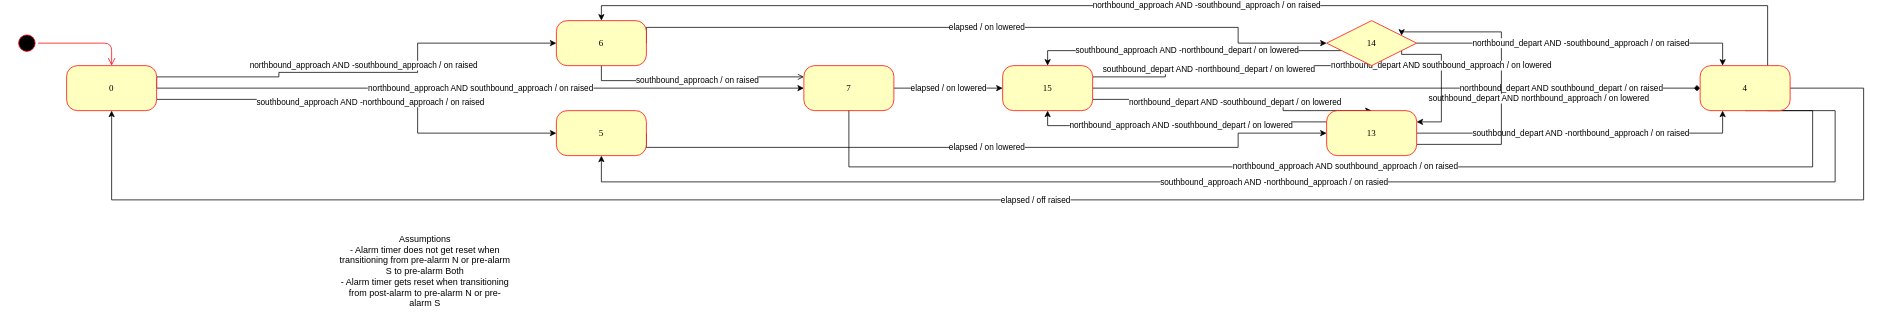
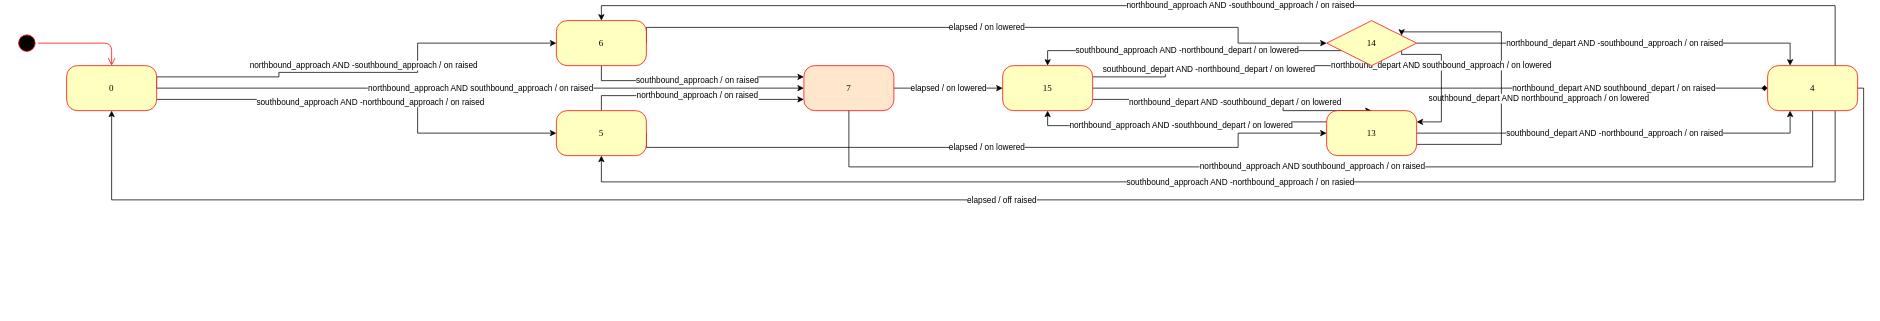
(799, 77) -> (797, 77)
(849, 88) -> (849, 88)
(1745, 88) -> (1812, 88)
none -> (694, 96)
(425, 271) -> none
